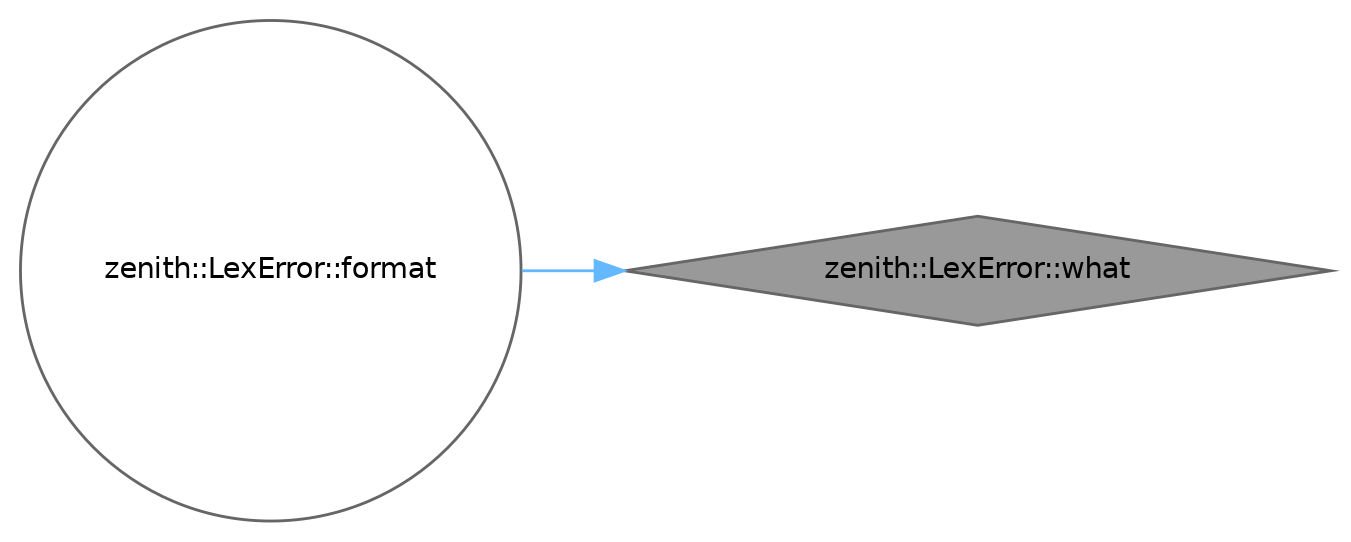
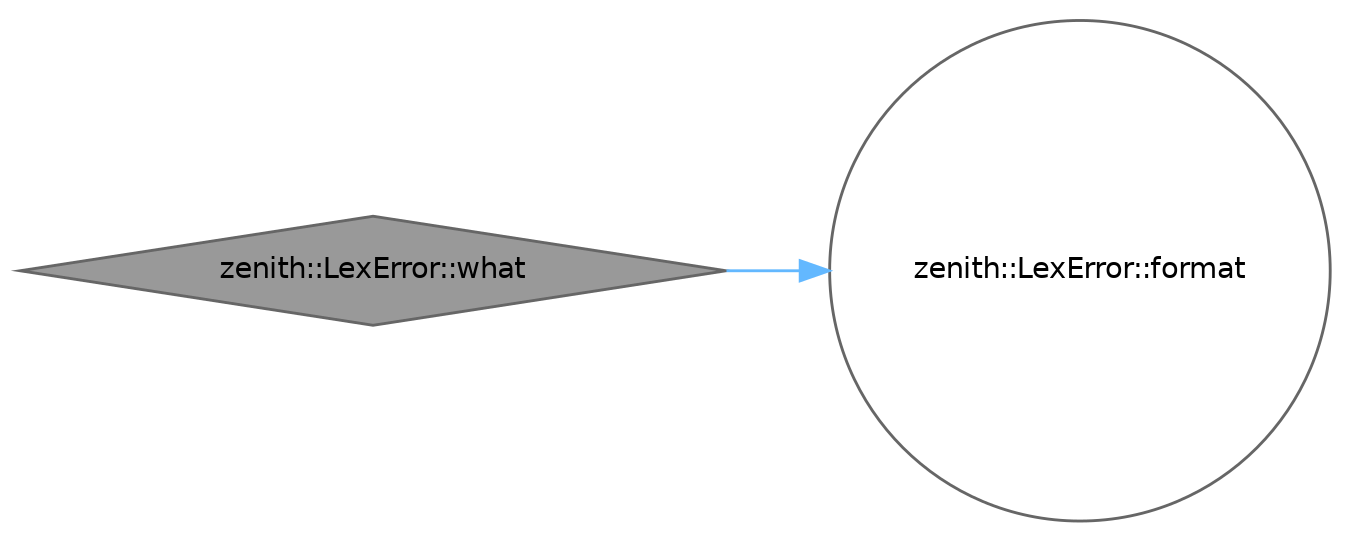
(558, 271) -> (763, 271)
